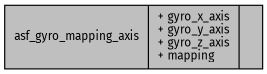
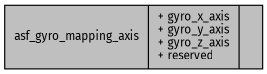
(187, 56) -> (186, 56)
